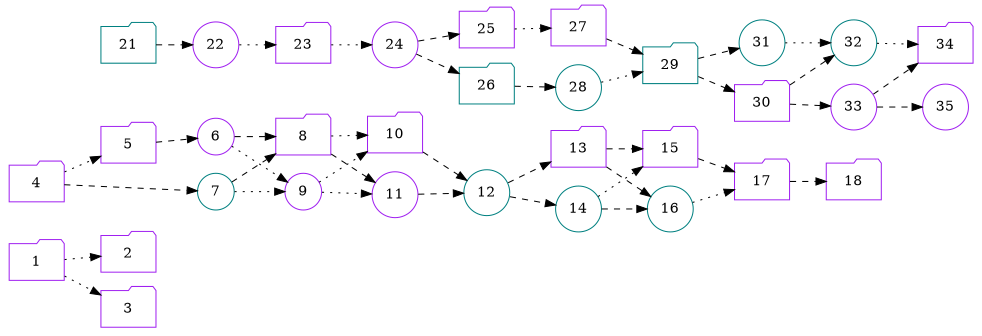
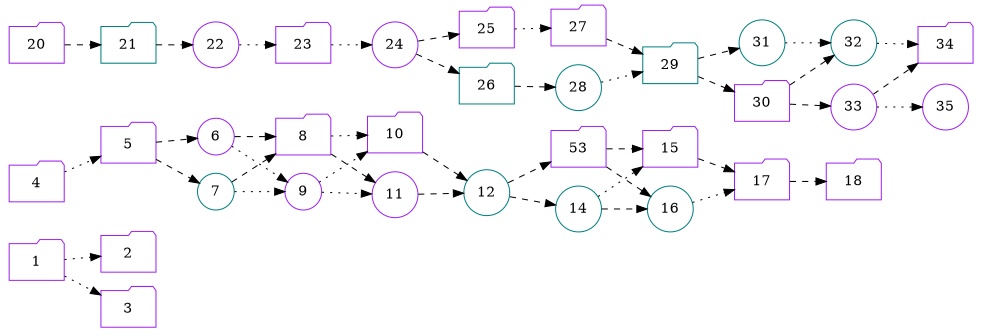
none -> (37, 45)
(895, 107) -> (895, 107)
(579, 149) -> (579, 149)
(126, 188) -> (173, 169)
